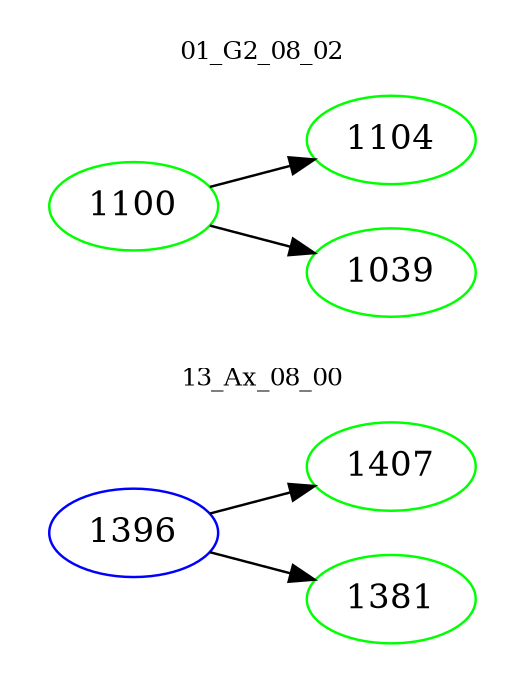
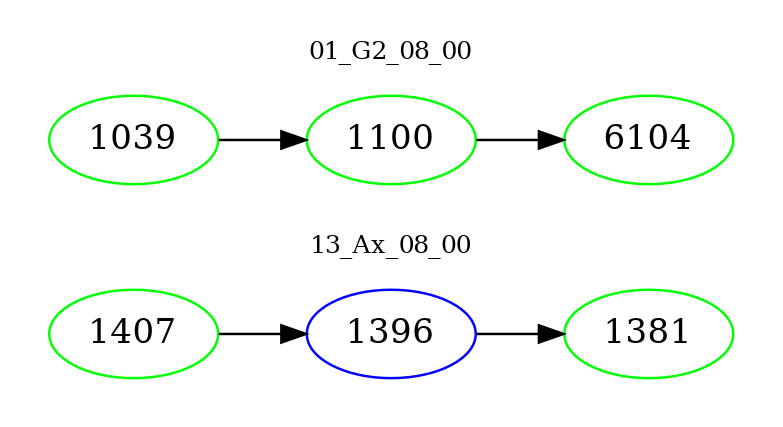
(262, 53) -> (391, 53)
(391, 140) -> (649, 140)
(250, 236) -> (250, 140)
(250, 503) -> (250, 334)
